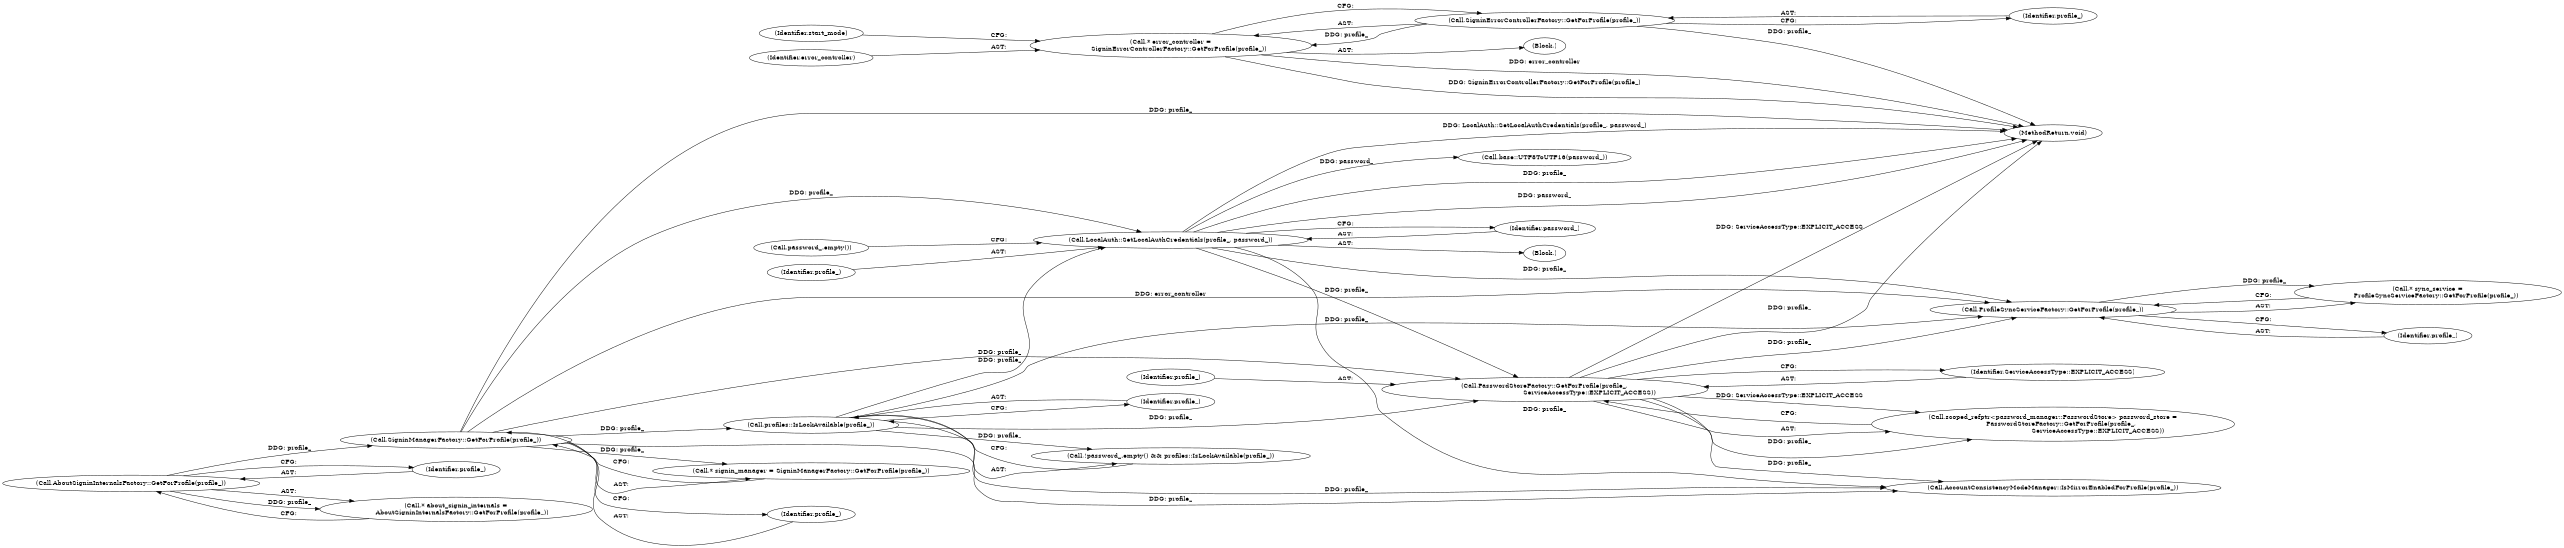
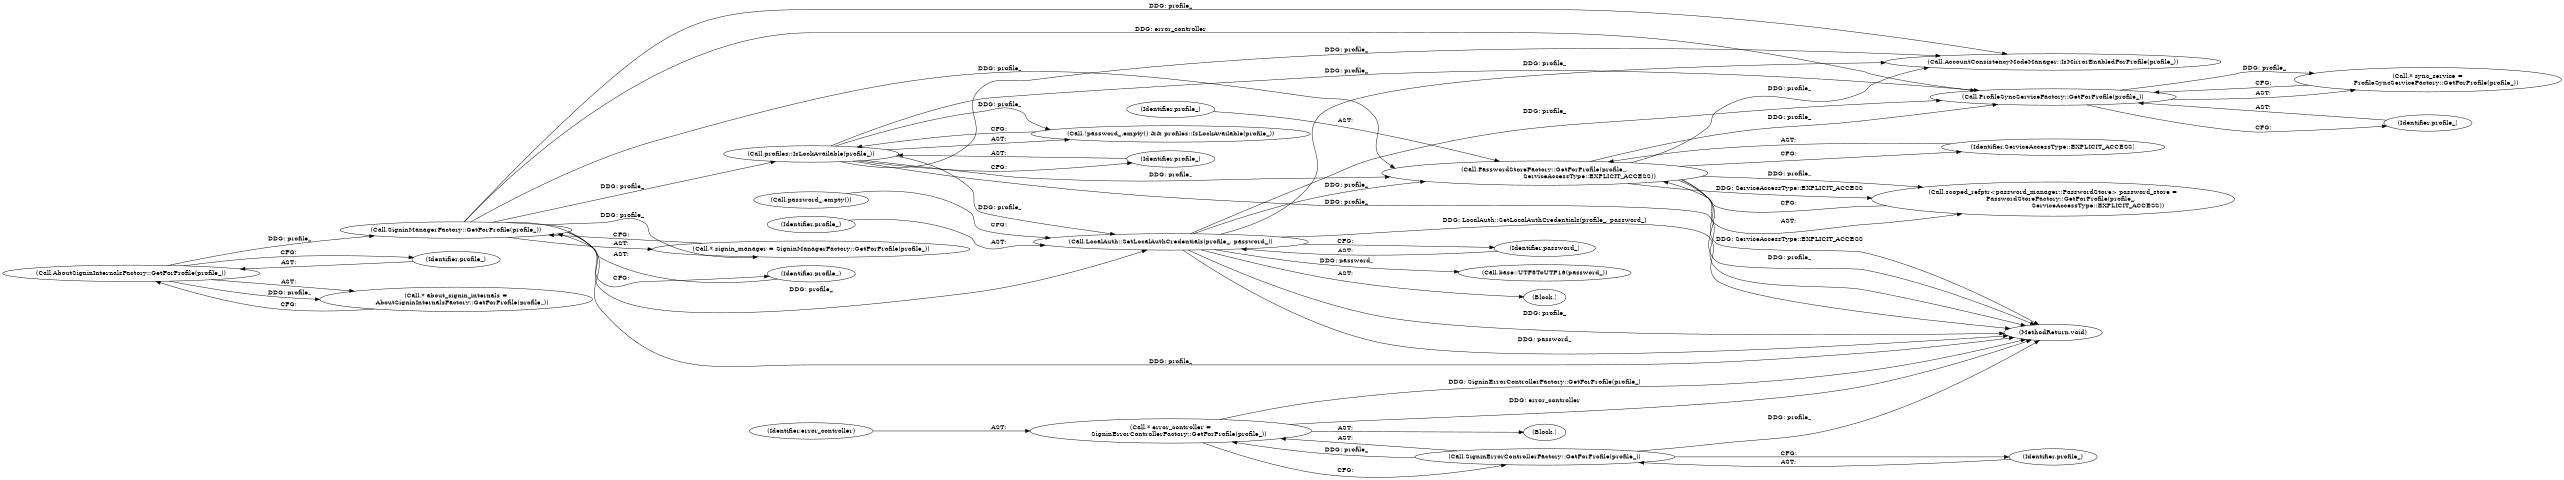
(811, 33) -> none
none -> (1464, 205)
